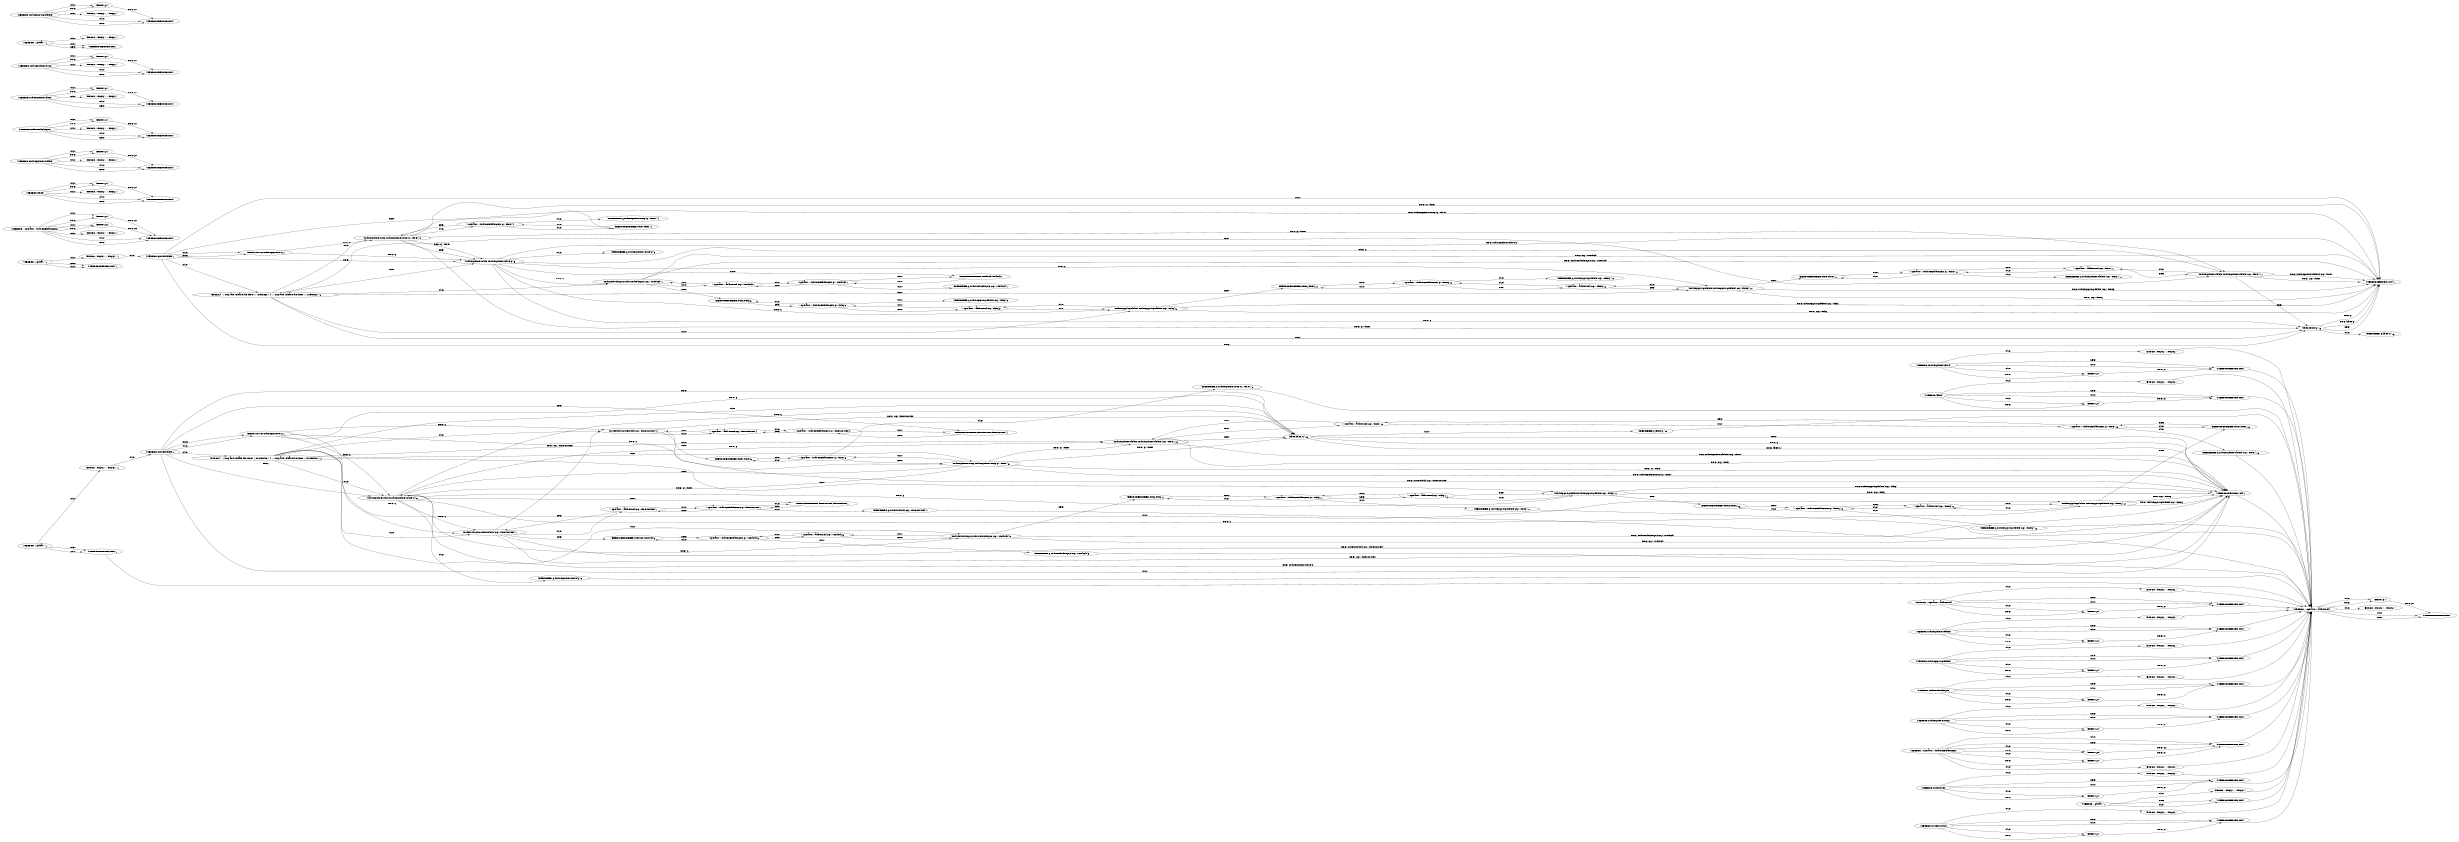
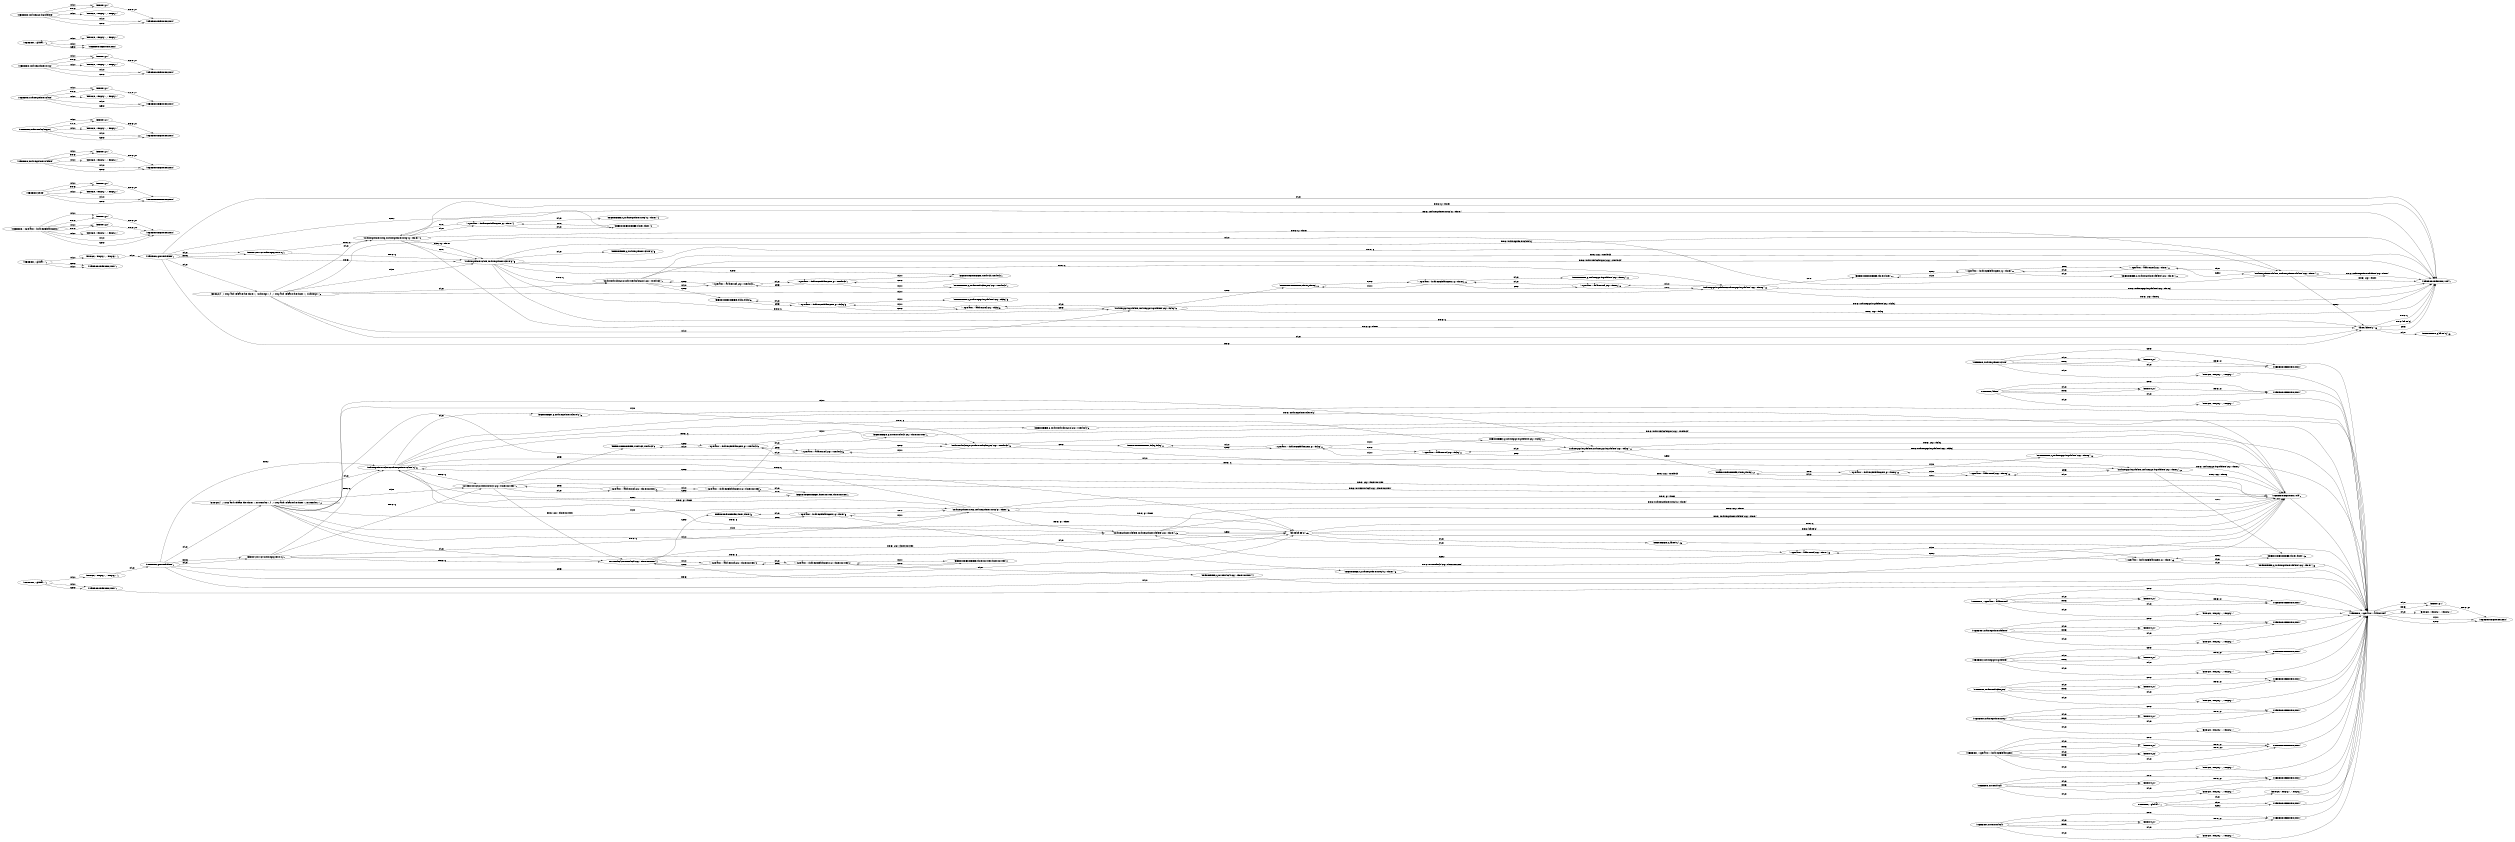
none -> (1227, 575)
